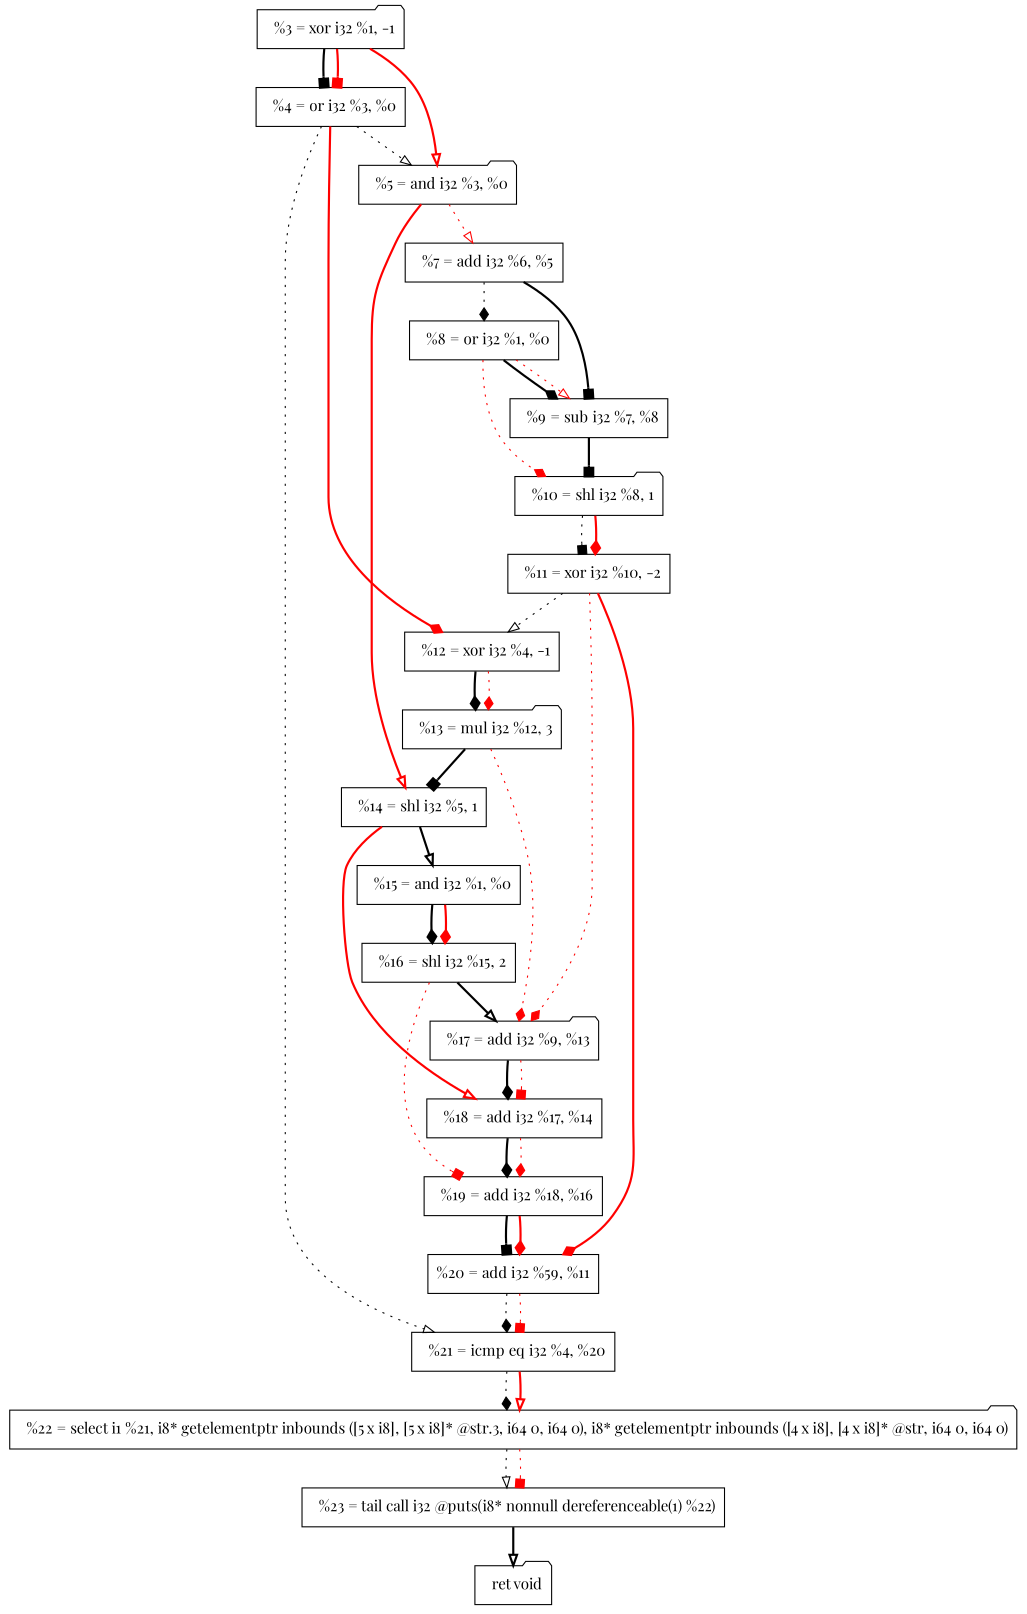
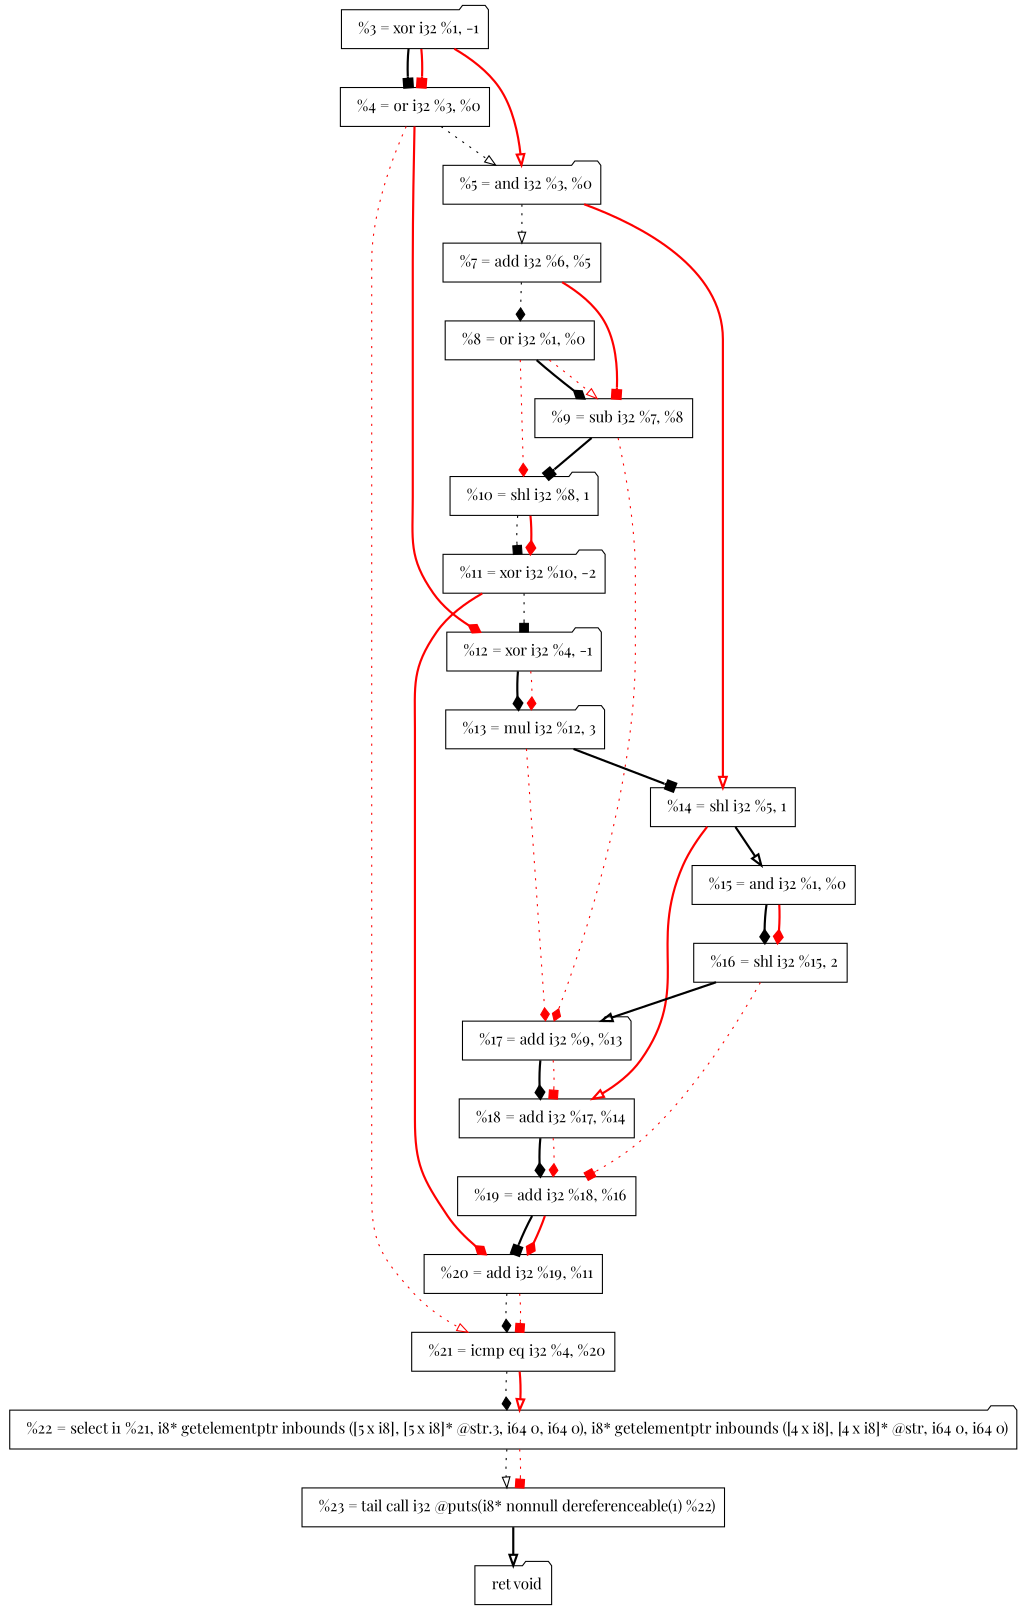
(458, 219) -> (522, 218)
(571, 325) -> (607, 326)
(589, 574) -> (524, 574)
(540, 609) -> (524, 607)
(482, 652) -> (524, 652)
(285, 761) -> (372, 741)
(592, 808) -> (630, 727)
(513, 1274) -> (513, 1274)
